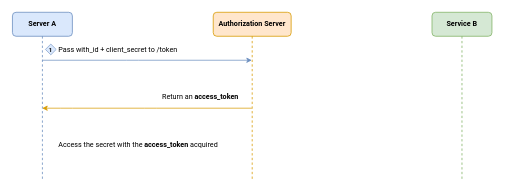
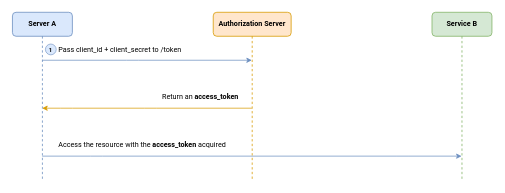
(51, 50) -> (51, 50)
(127, 50) -> (130, 50)
(148, 146) -> (152, 146)
none -> (456, 156)
